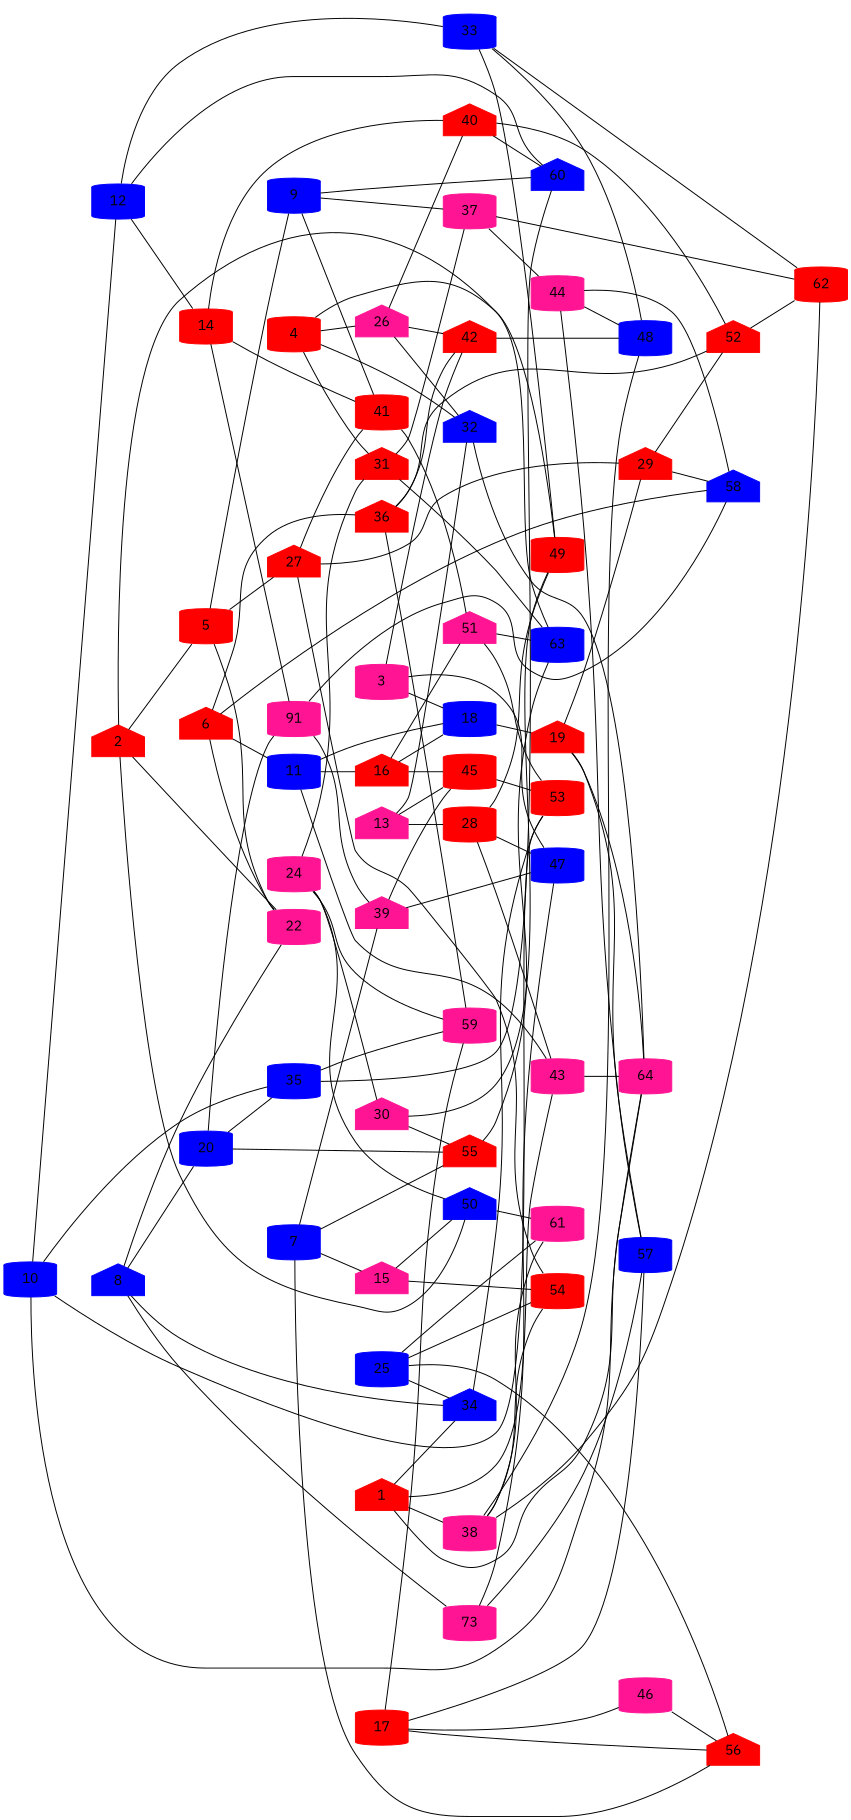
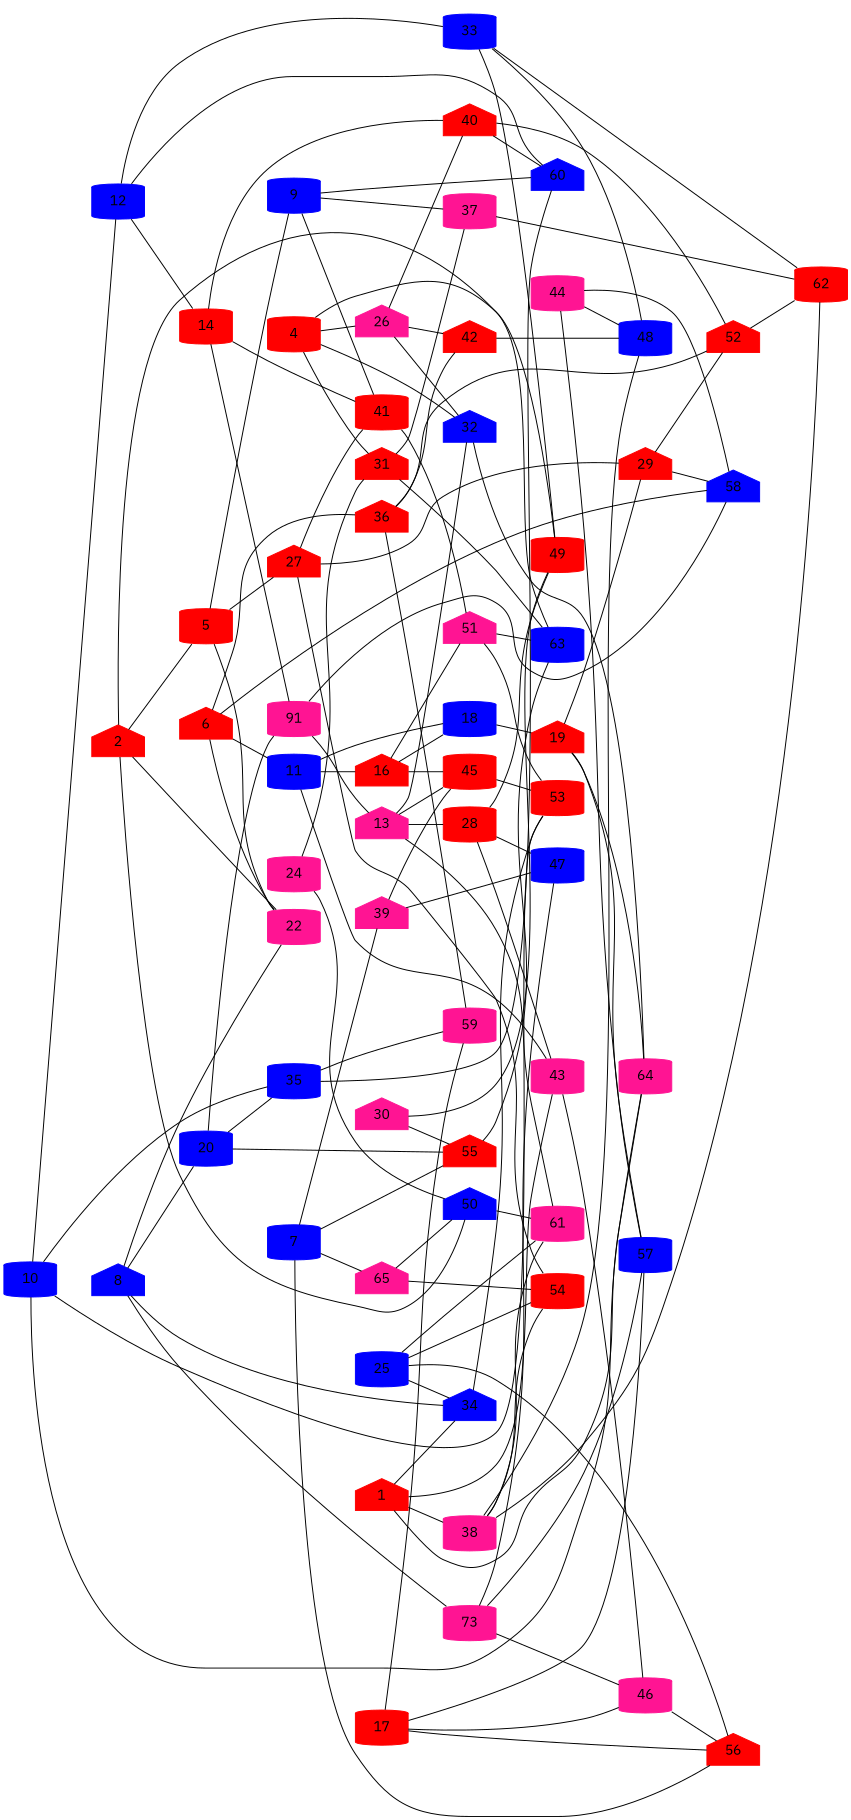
(514, 252) -> none
(382, 682) -> none
(339, 820) -> (347, 787)
none -> (511, 962)
(358, 975) -> none
(349, 994) -> none
(601, 1076) -> (616, 1429)
(382, 1279) -> (382, 1279)
none -> (555, 1658)
